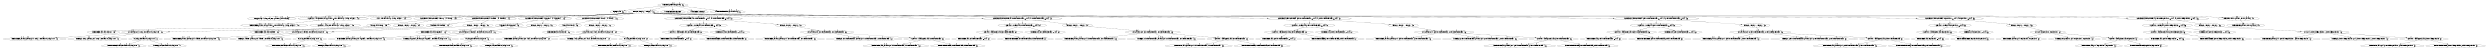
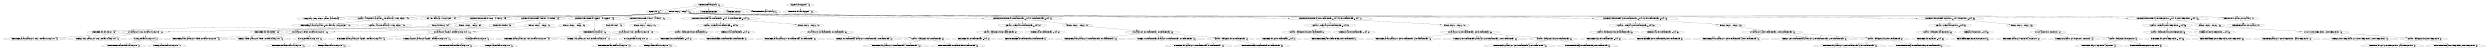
(527, 22) -> (595, 25)
